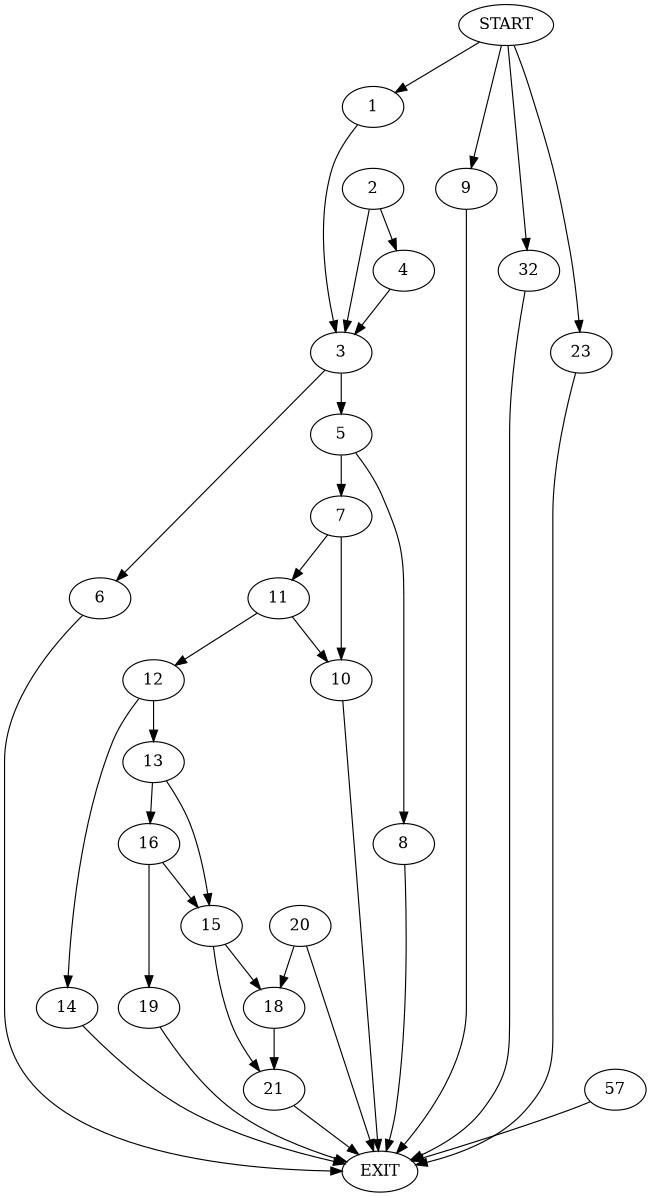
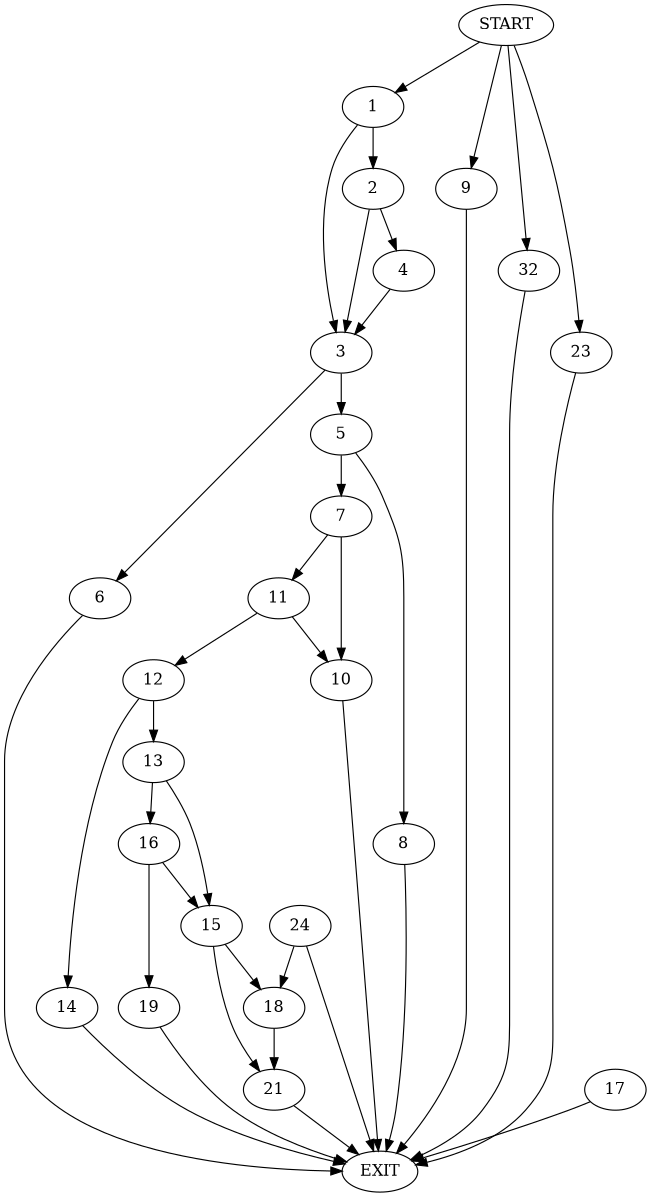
none -> (373, 142)
(300, 926) -> (300, 926)
(615, 1090) -> (615, 1090)
